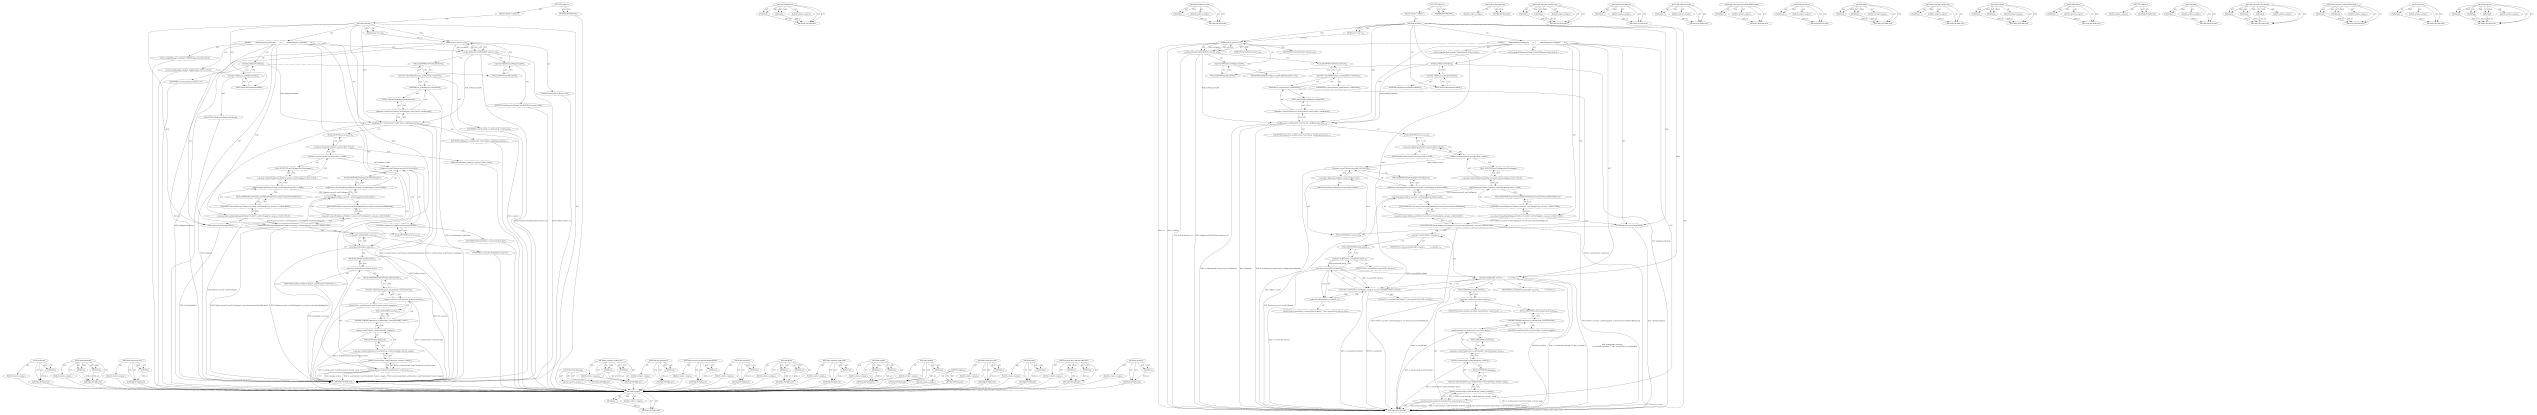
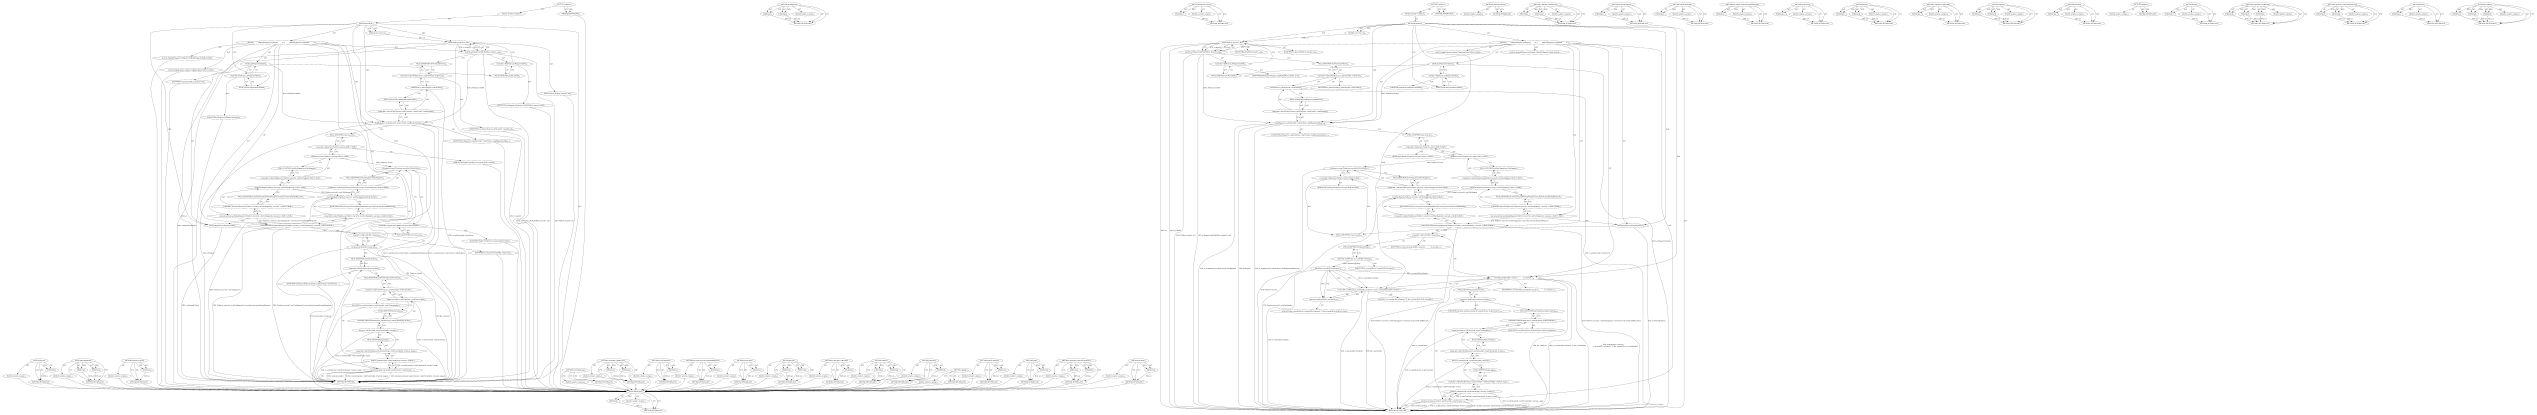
(1346, 265) -> none
